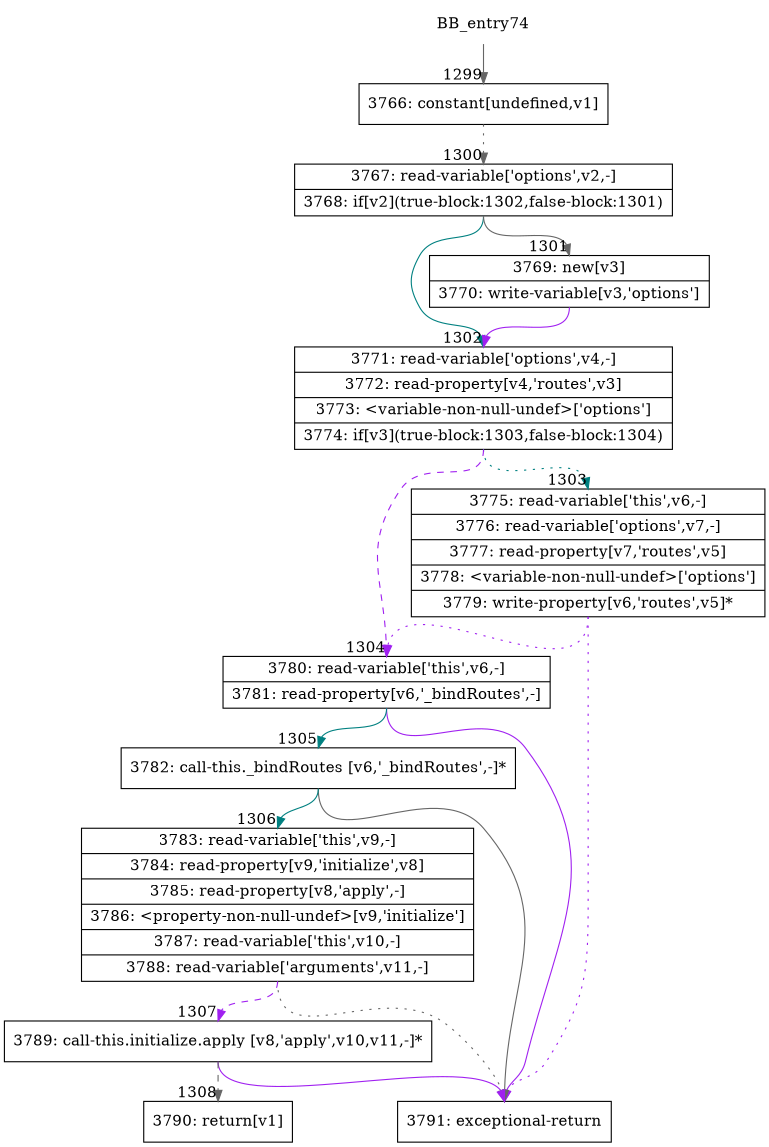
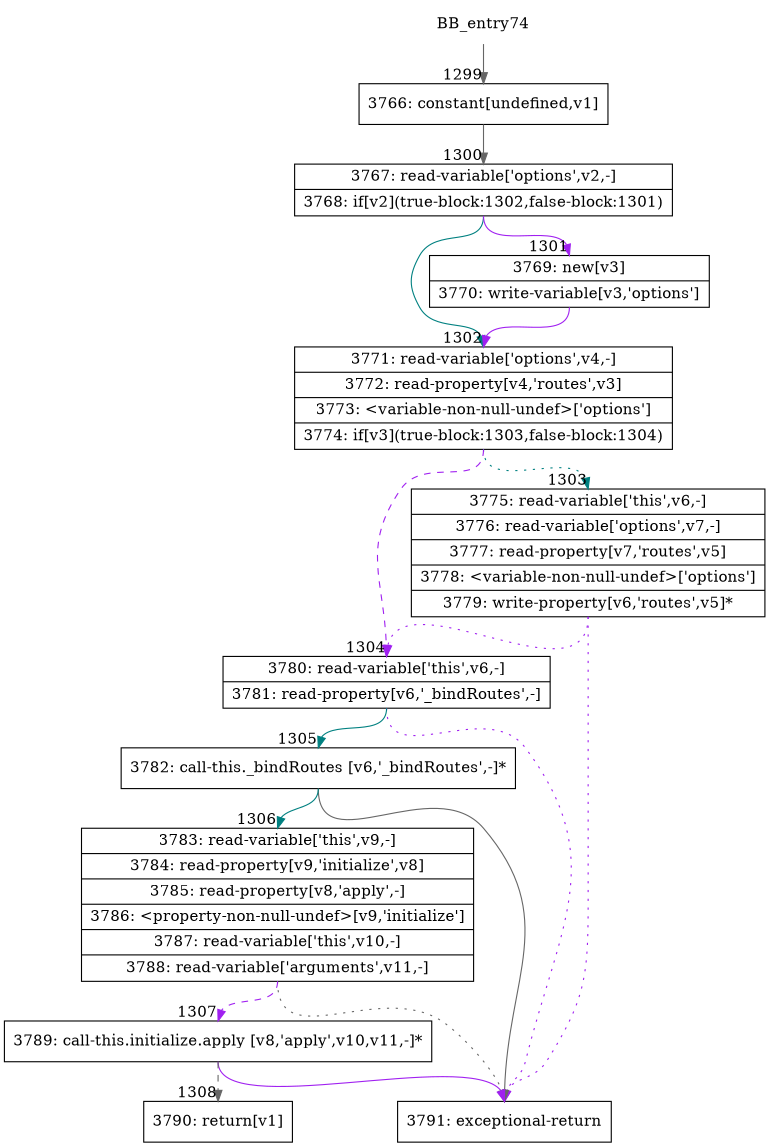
(484, 139) -> (484, 139)
(521, 236) -> (521, 236)
(568, 839) -> (568, 839)
